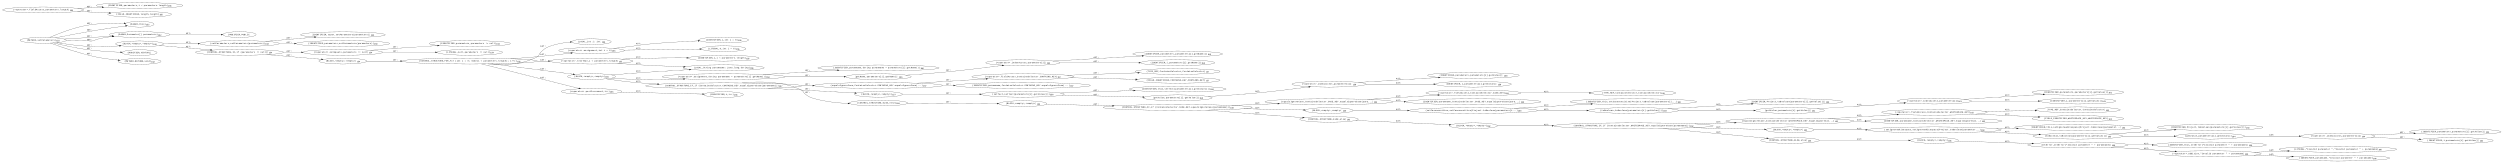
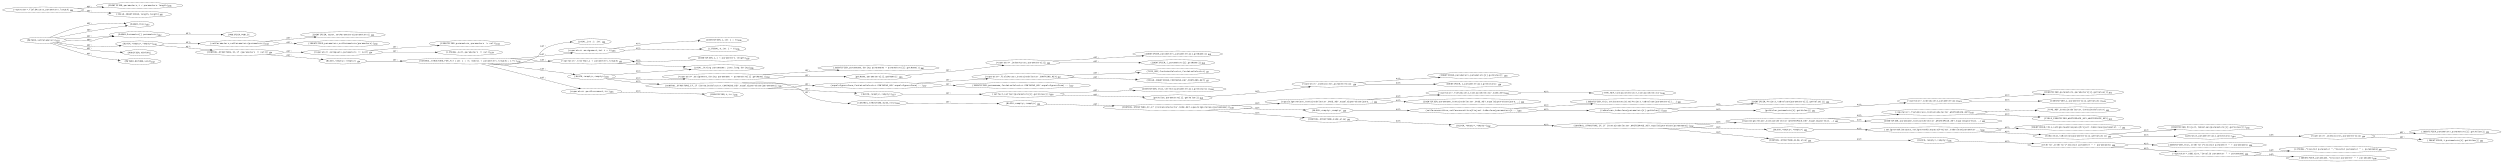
(654, 58) -> (665, 61)
